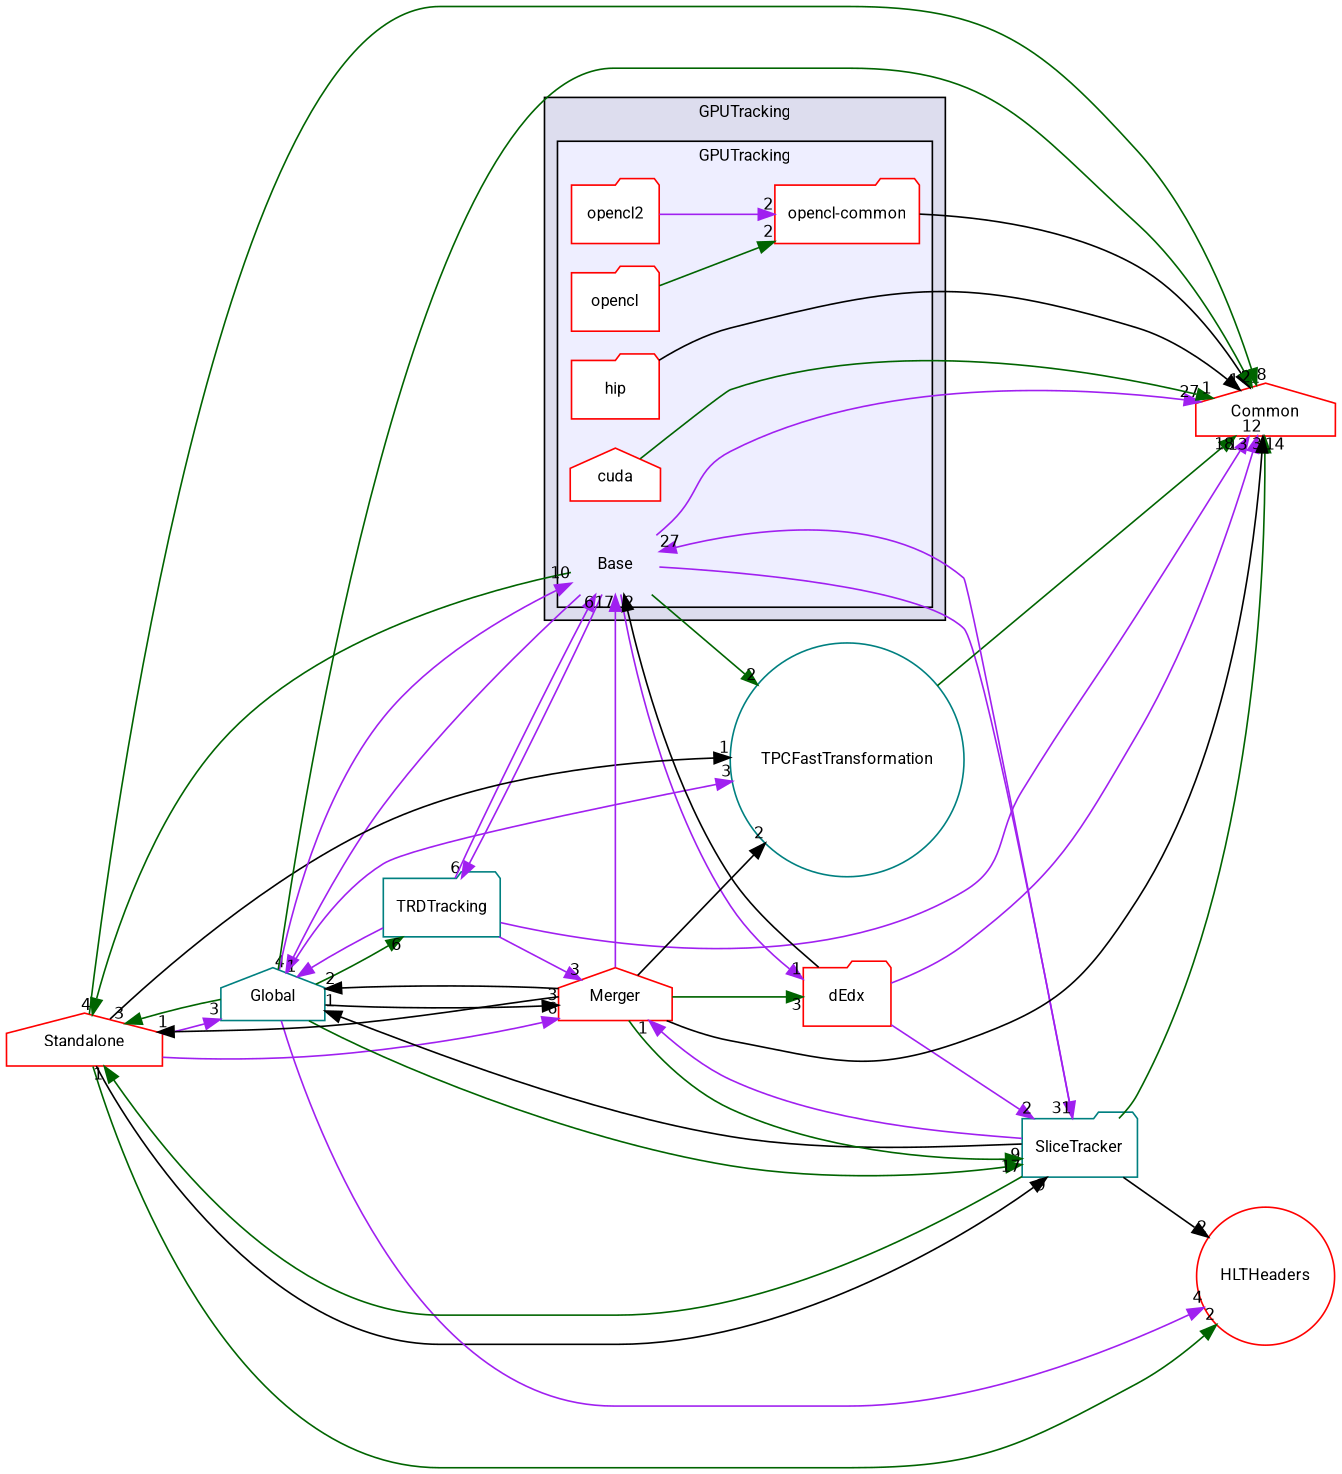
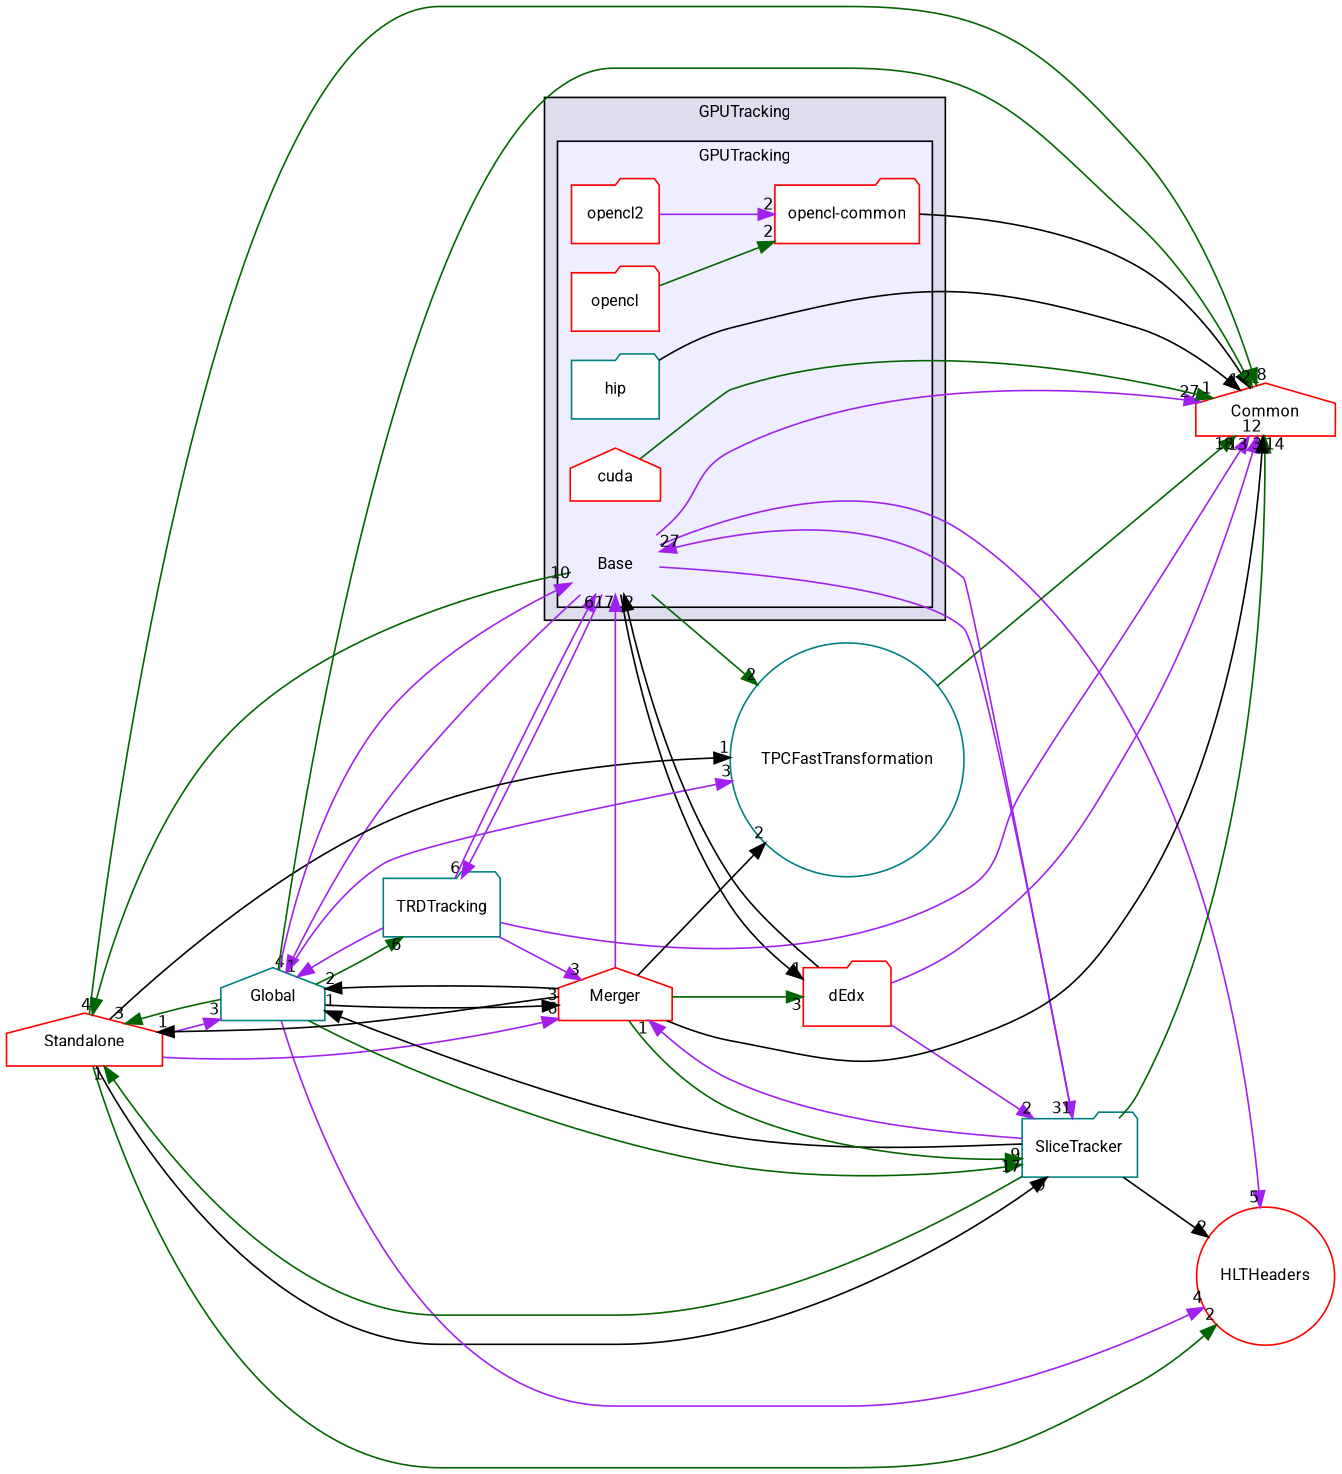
(615, 390) -> (615, 390)
none -> (1108, 688)
(680, 806) -> (680, 806)
